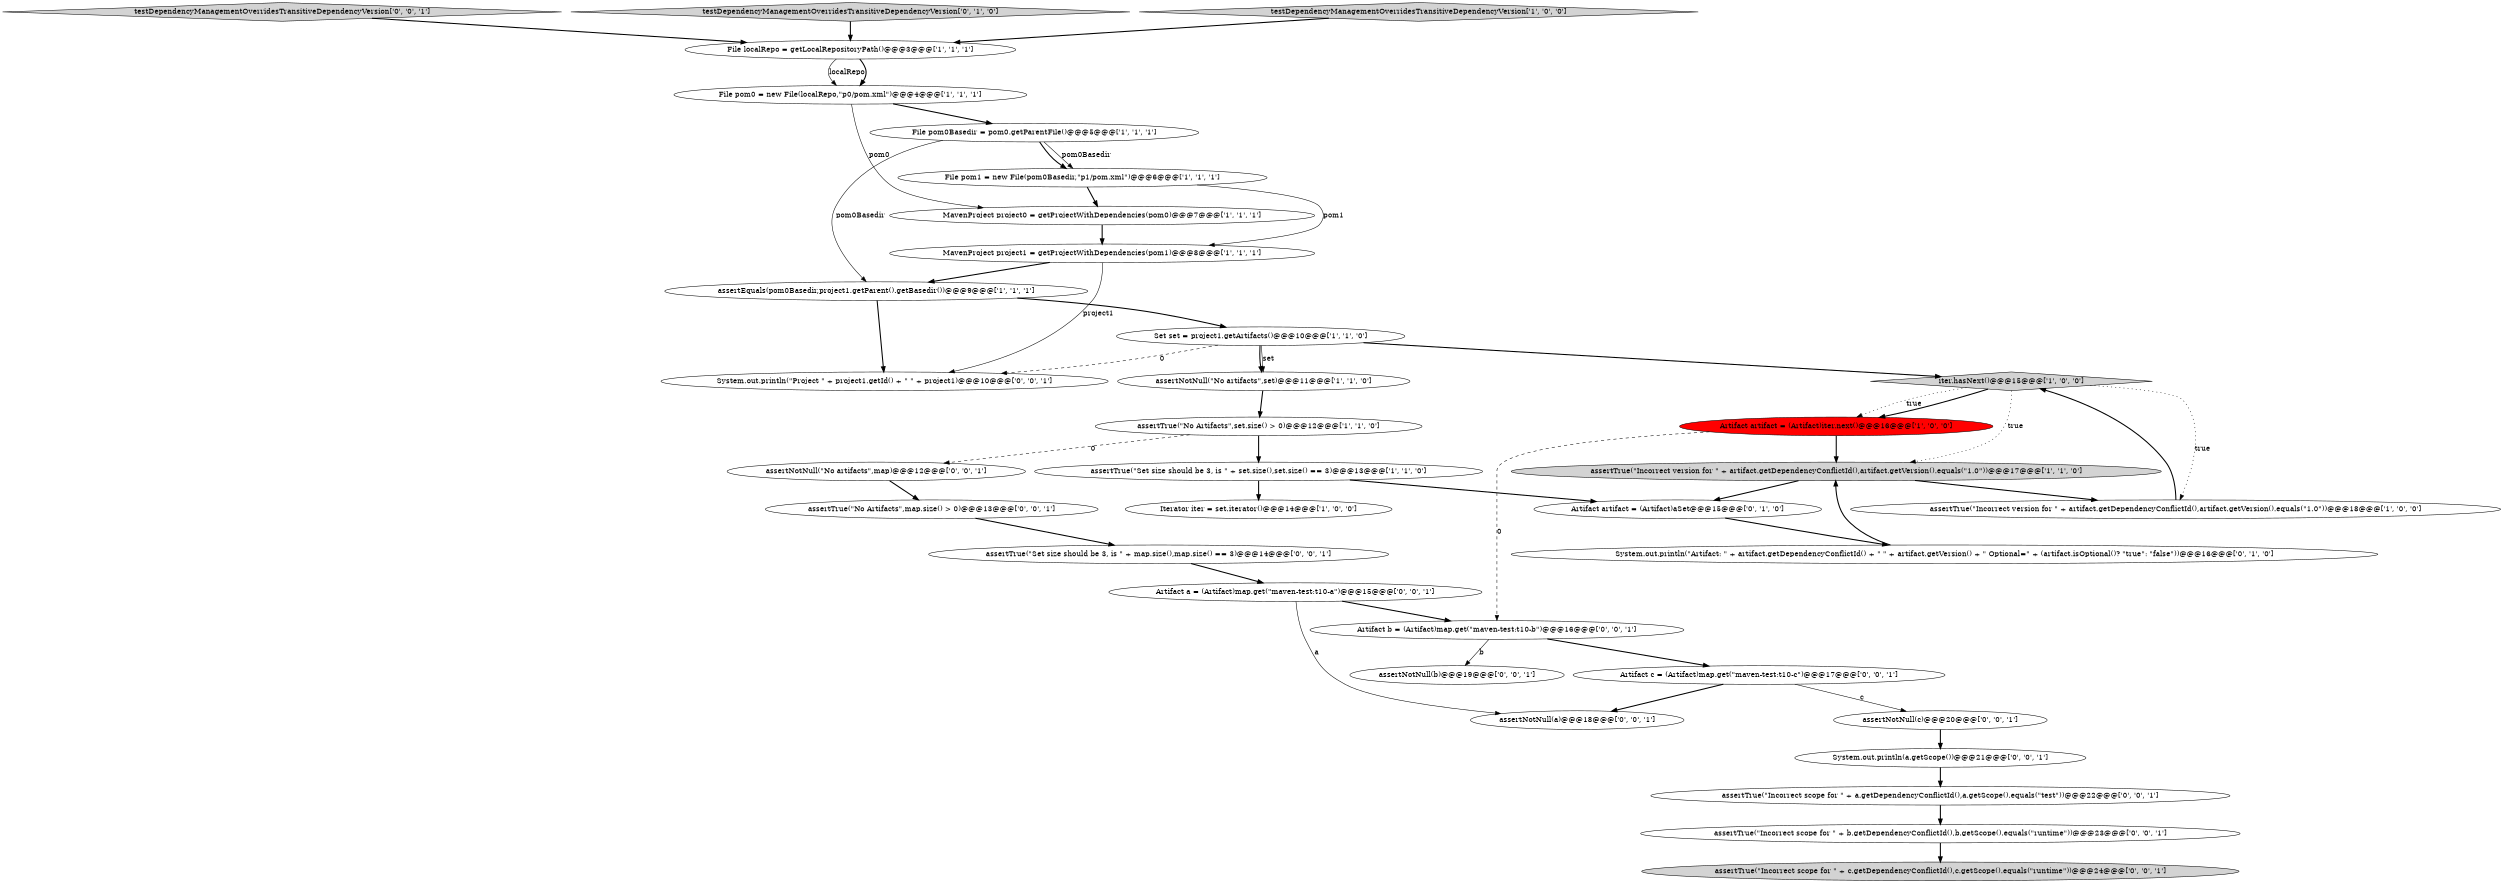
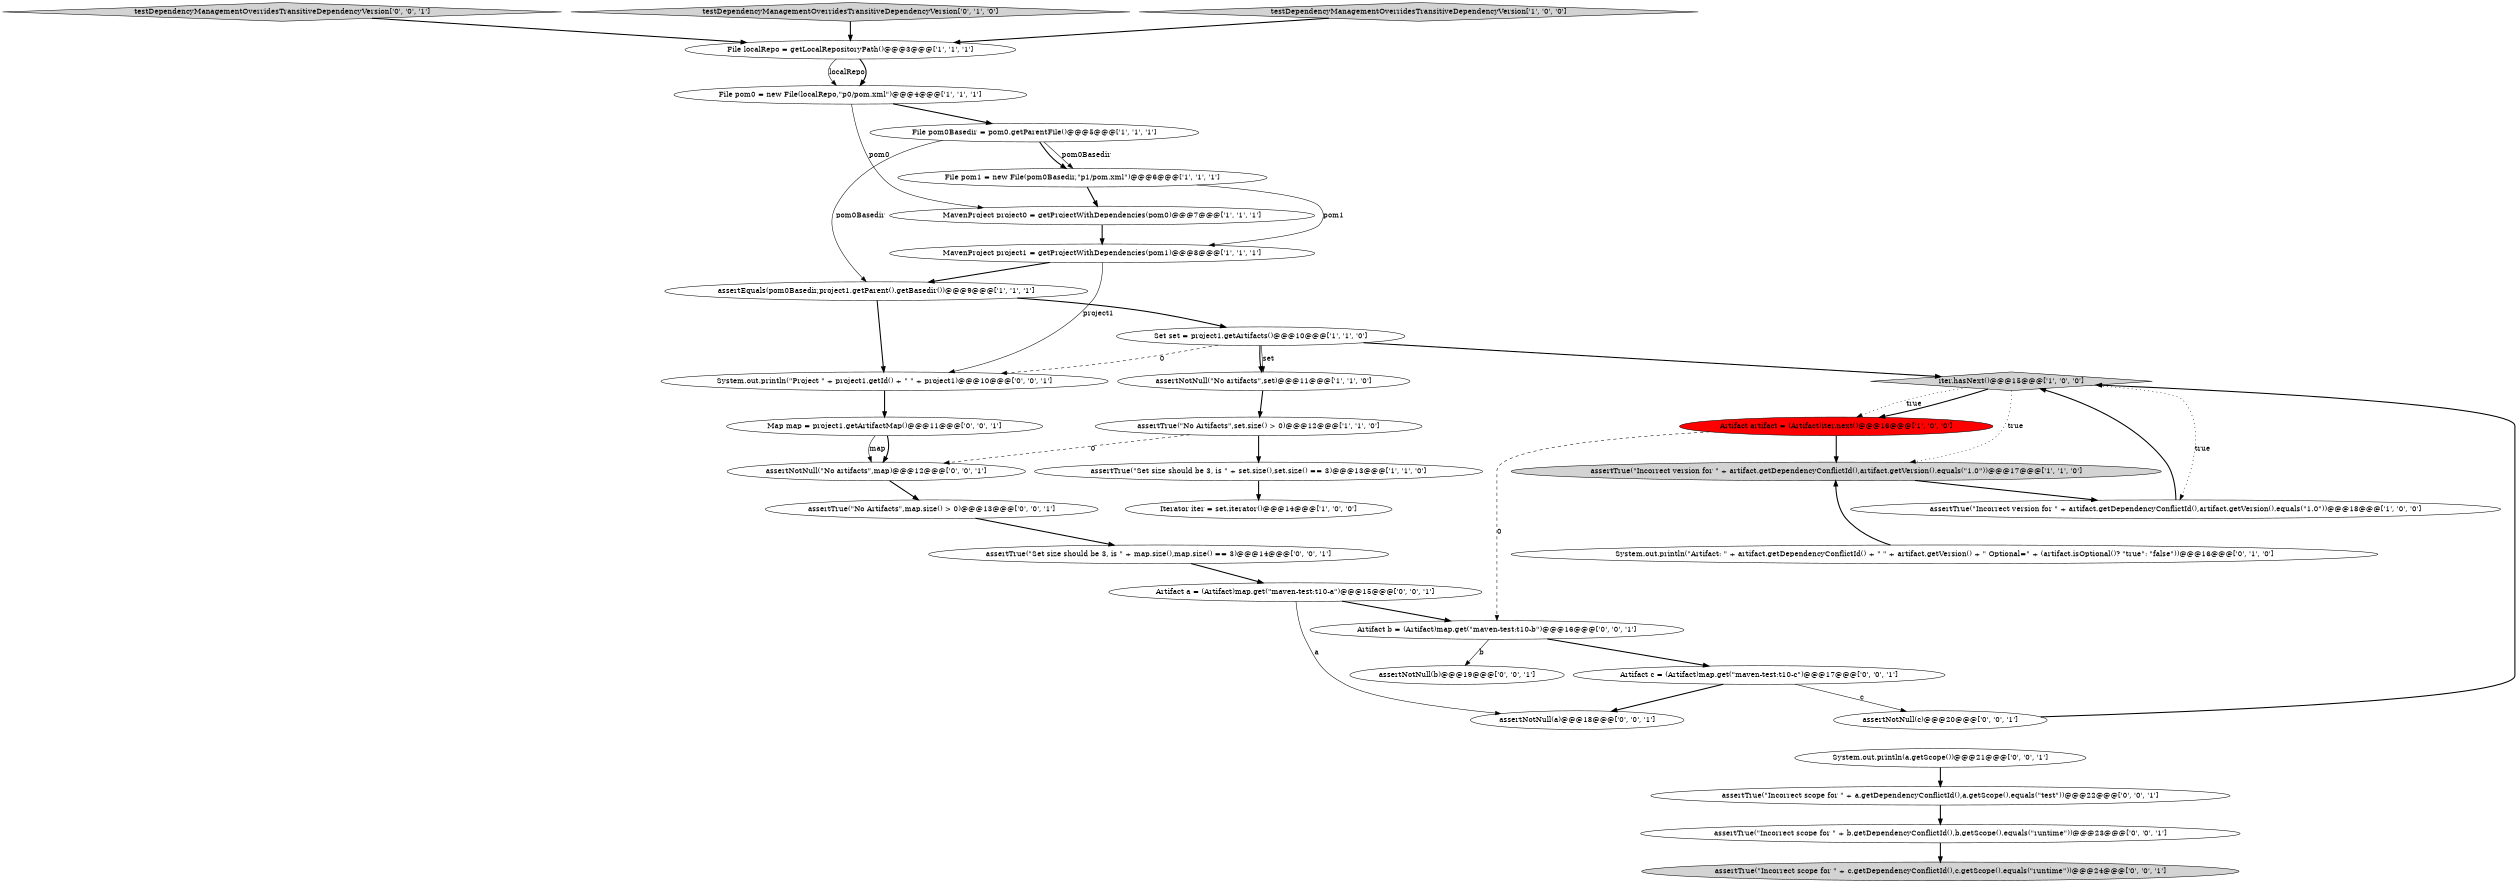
none -> (885, 426)
(1678, 509) -> none
(1940, 736) -> (2515, 581)
